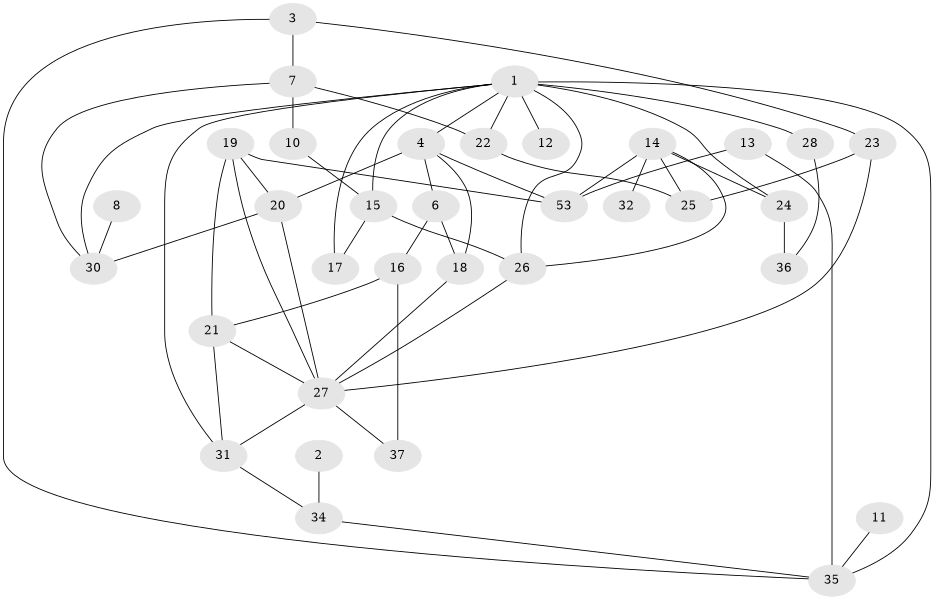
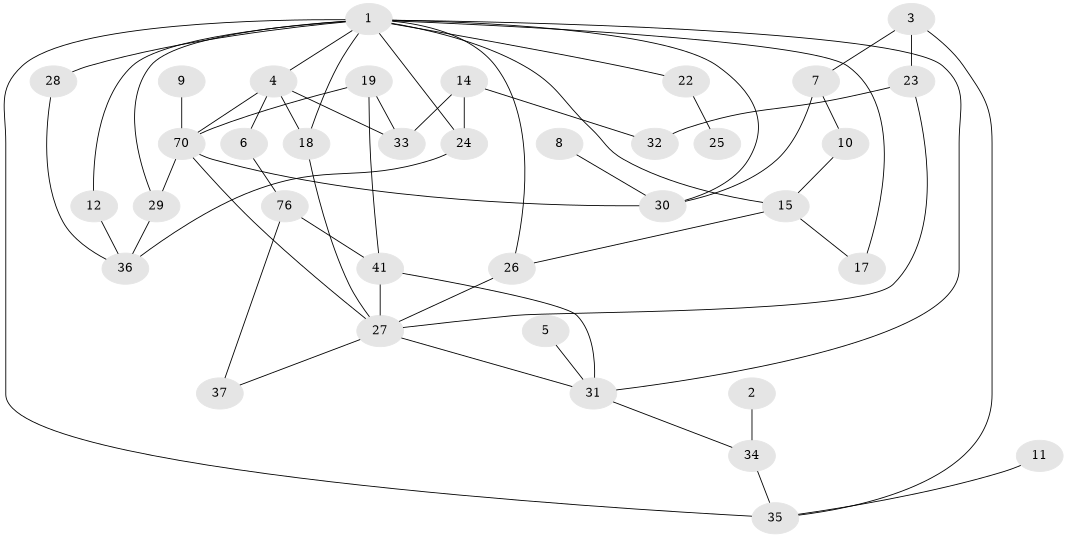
none -> (182, 81)
(391, 108) -> none
(748, 144) -> none
(671, 175) -> none
(783, 179) -> (781, 108)
none -> (157, 206)
(278, 206) -> (182, 144)
(564, 206) -> (402, 144)
(446, 231) -> (331, 79)
none -> (110, 238)
(683, 242) -> none
(398, 269) -> (285, 206)
(265, 272) -> none
(212, 331) -> (380, 269)
none -> (546, 331)
